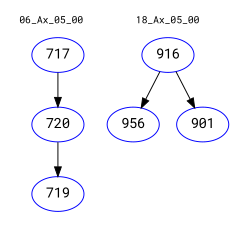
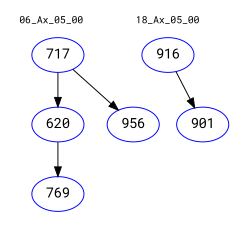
(153, 85) -> (85, 81)
(58, 125) -> (58, 125)
(58, 194) -> (58, 194)
